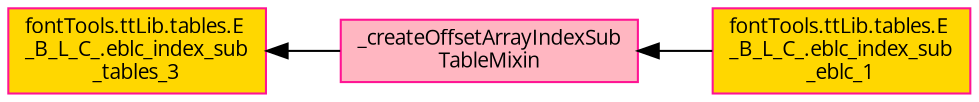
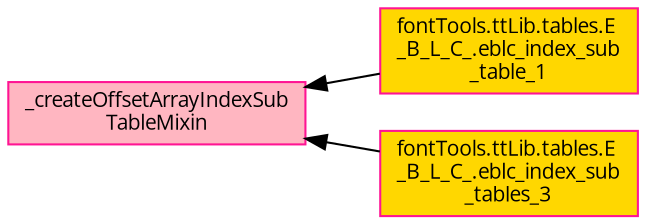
(314, 51) -> (353, 147)
(841, 51) -> (509, 51)
